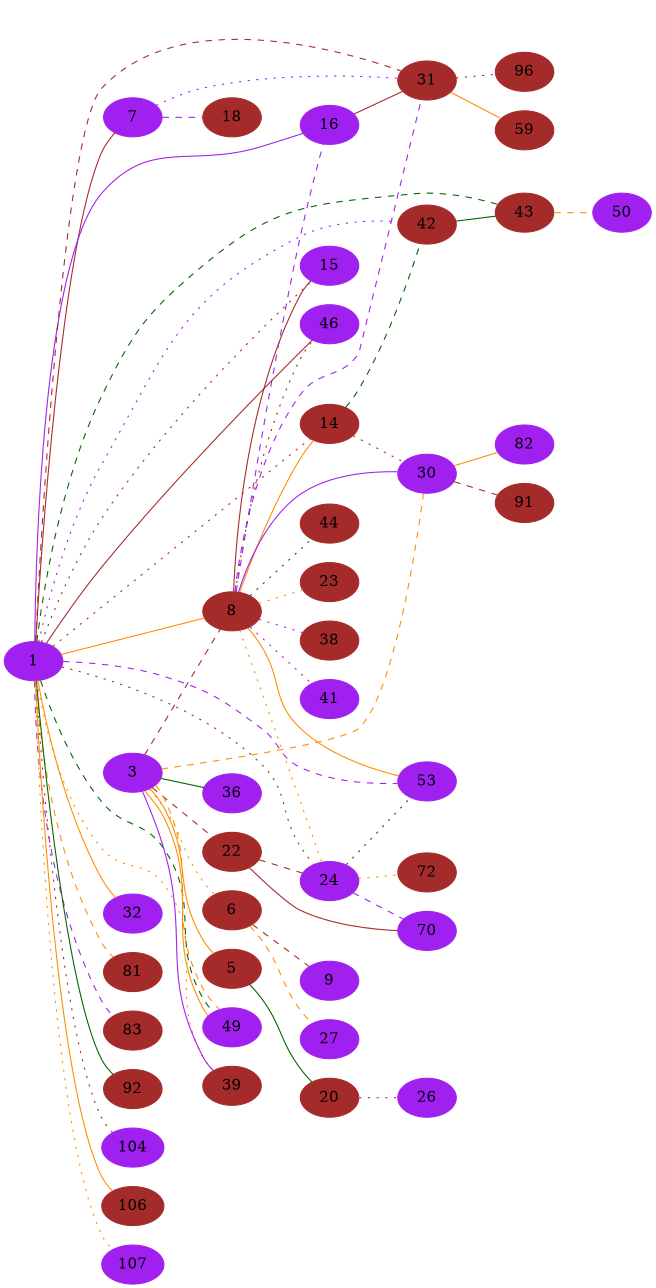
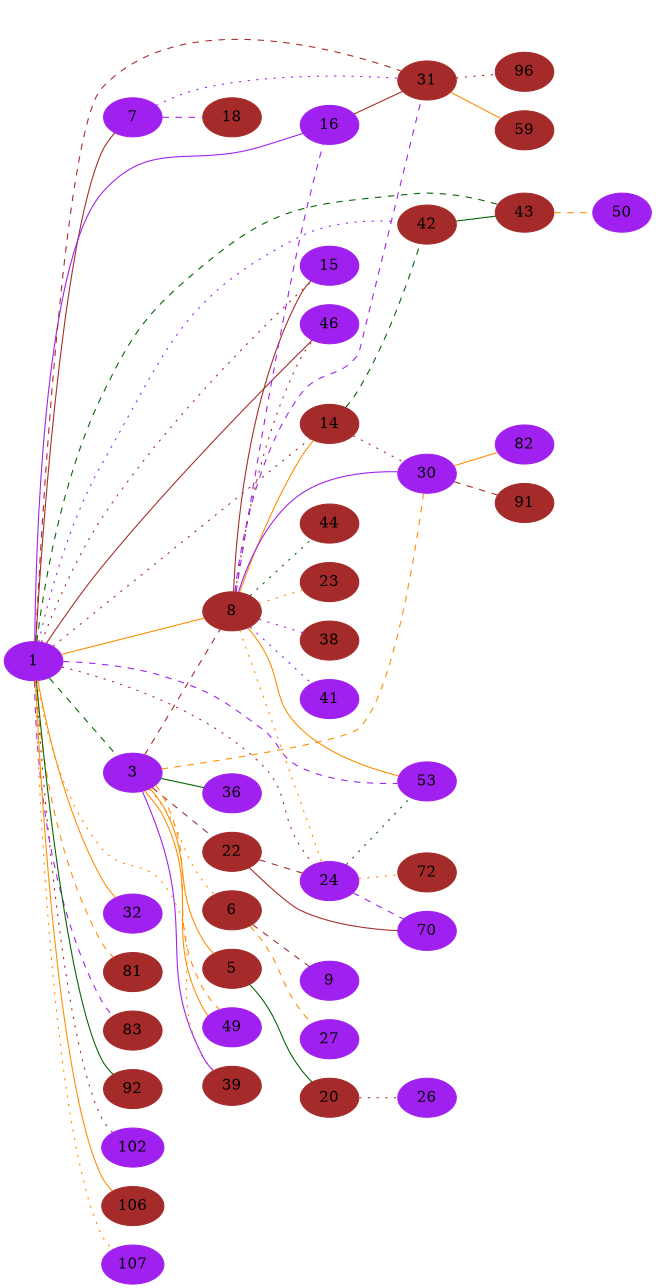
(150, 834) -> (83, 717)
(133, 1148) -> (133, 1148)
